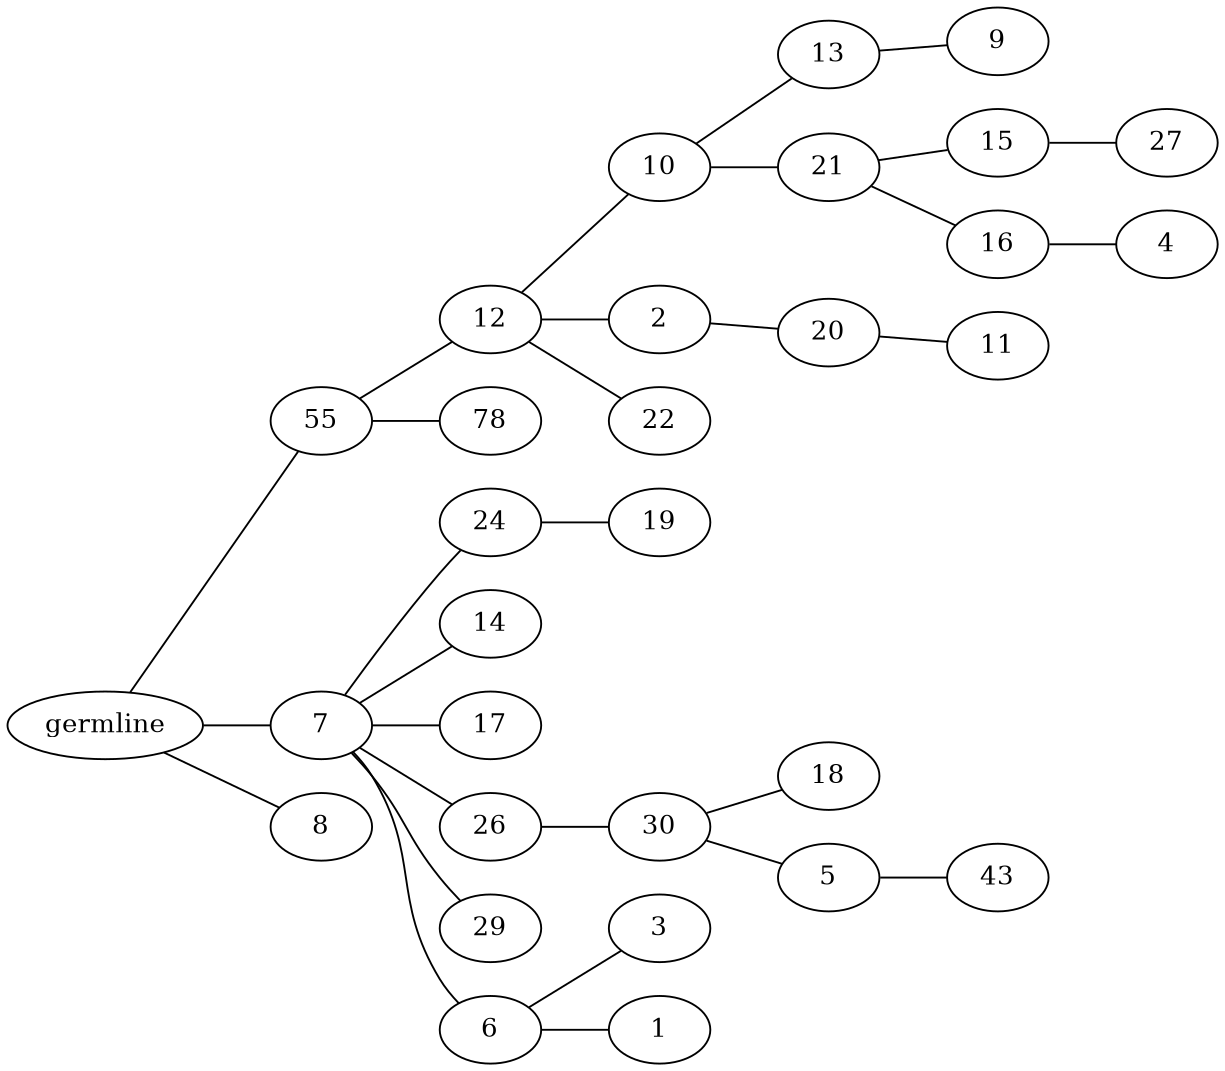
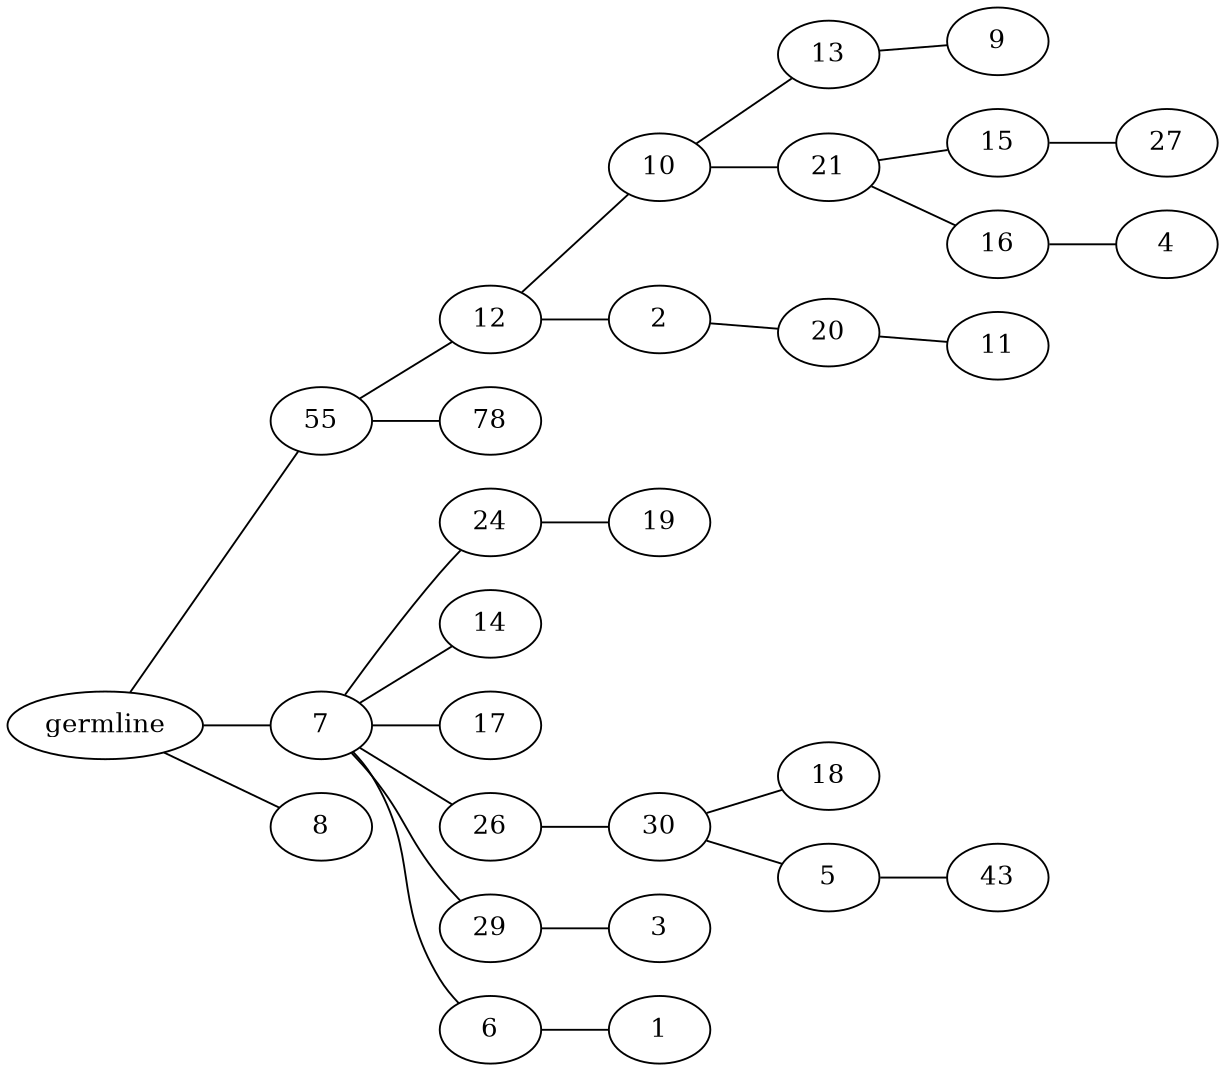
(660, 421) -> none
(575, 979) -> (575, 928)
